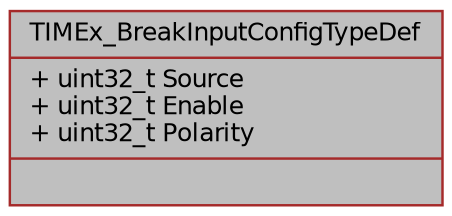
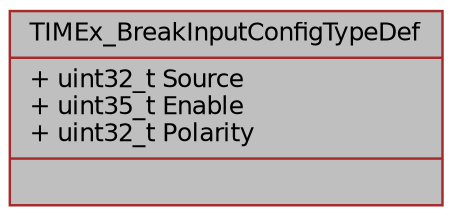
(138, 107) -> (138, 107)
